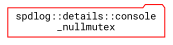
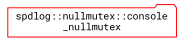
(86, 22) -> (92, 22)
